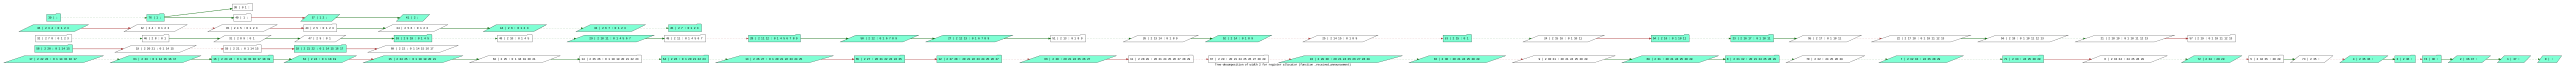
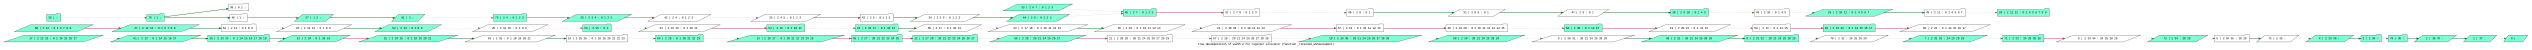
none -> (1189, 13)
none -> (510, 18)
(561, 28) -> (1093, 15)
none -> (1477, 28)
(823, 39) -> none
(922, 39) -> (102, 28)
